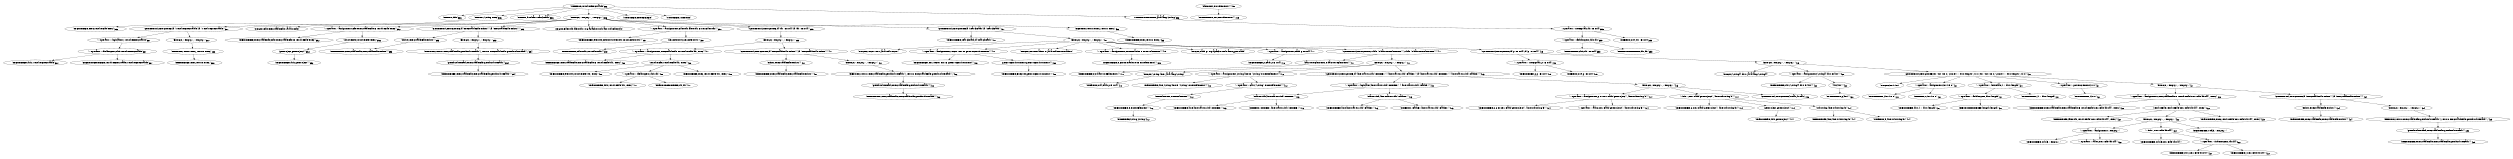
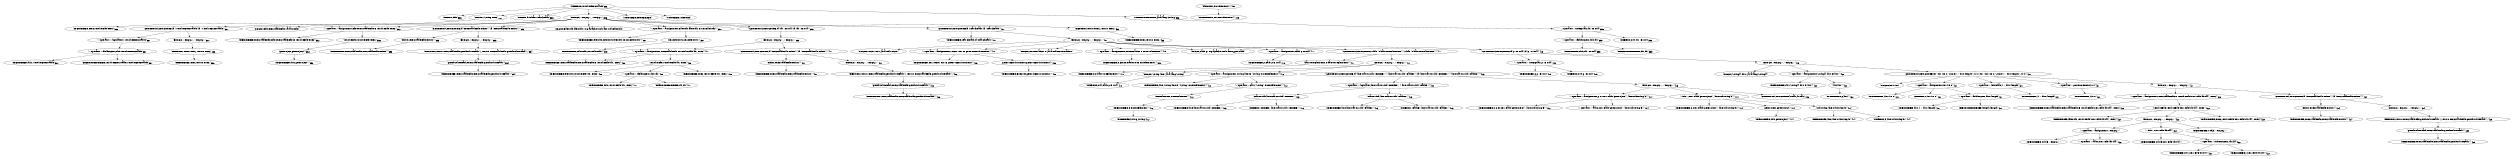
(500, 17) -> (500, 17)
(1991, 91) -> (1957, 91)
(1549, 108) -> (1549, 108)
